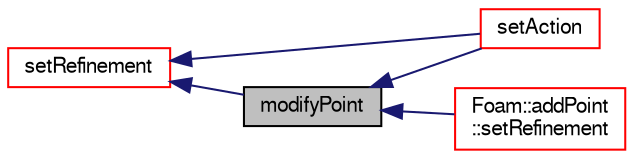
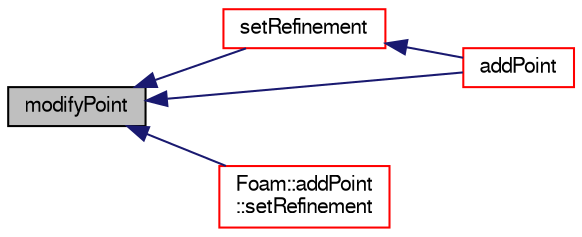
(540, 29) -> (519, 68)
(217, 90) -> (201, 64)
